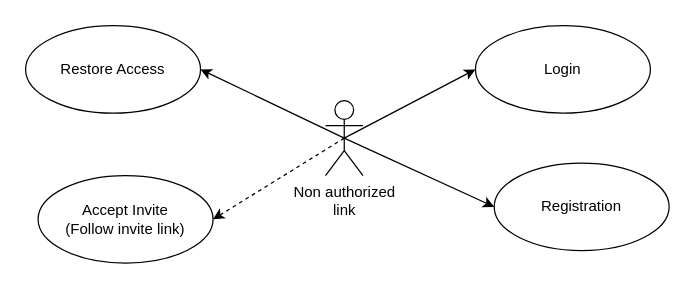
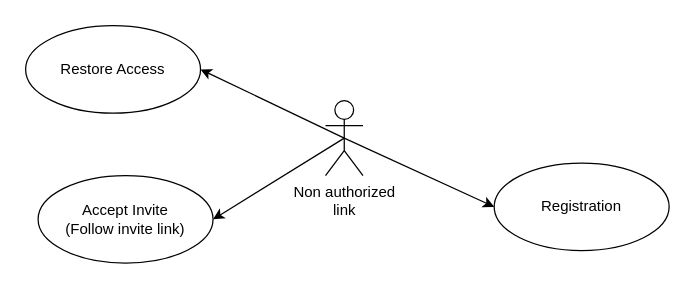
(563, 69) -> none
(416, 100) -> none
(281, 177) -> (281, 177)
